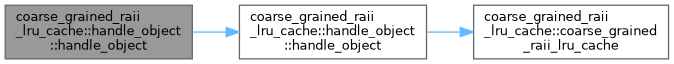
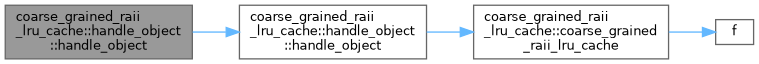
none -> (735, 32)
